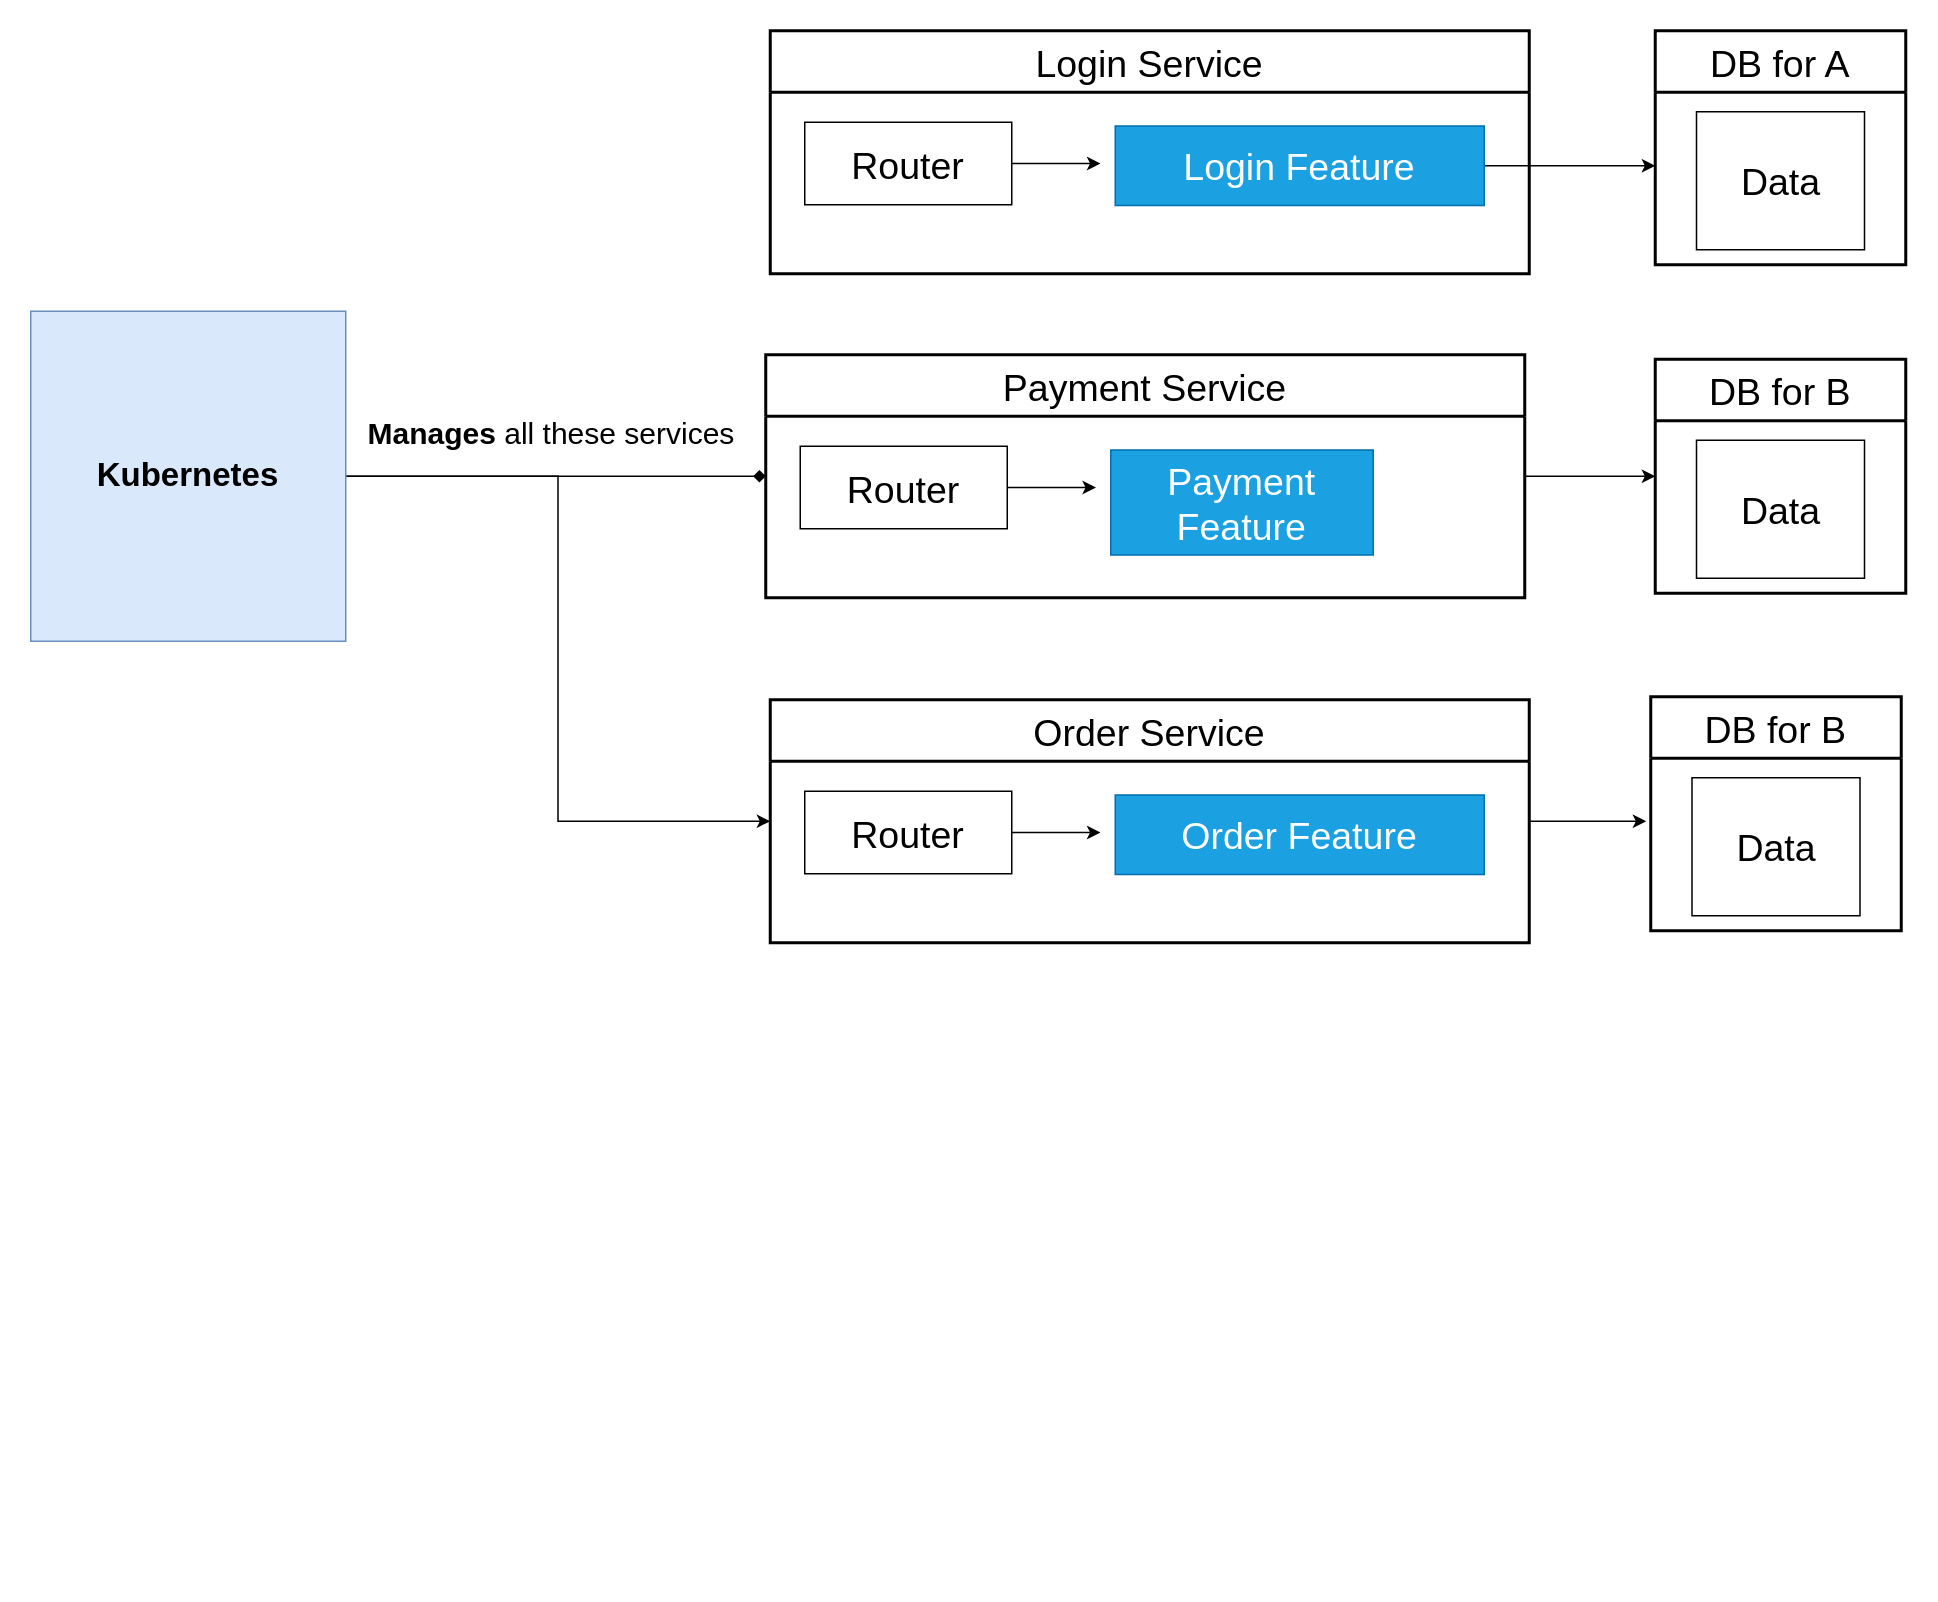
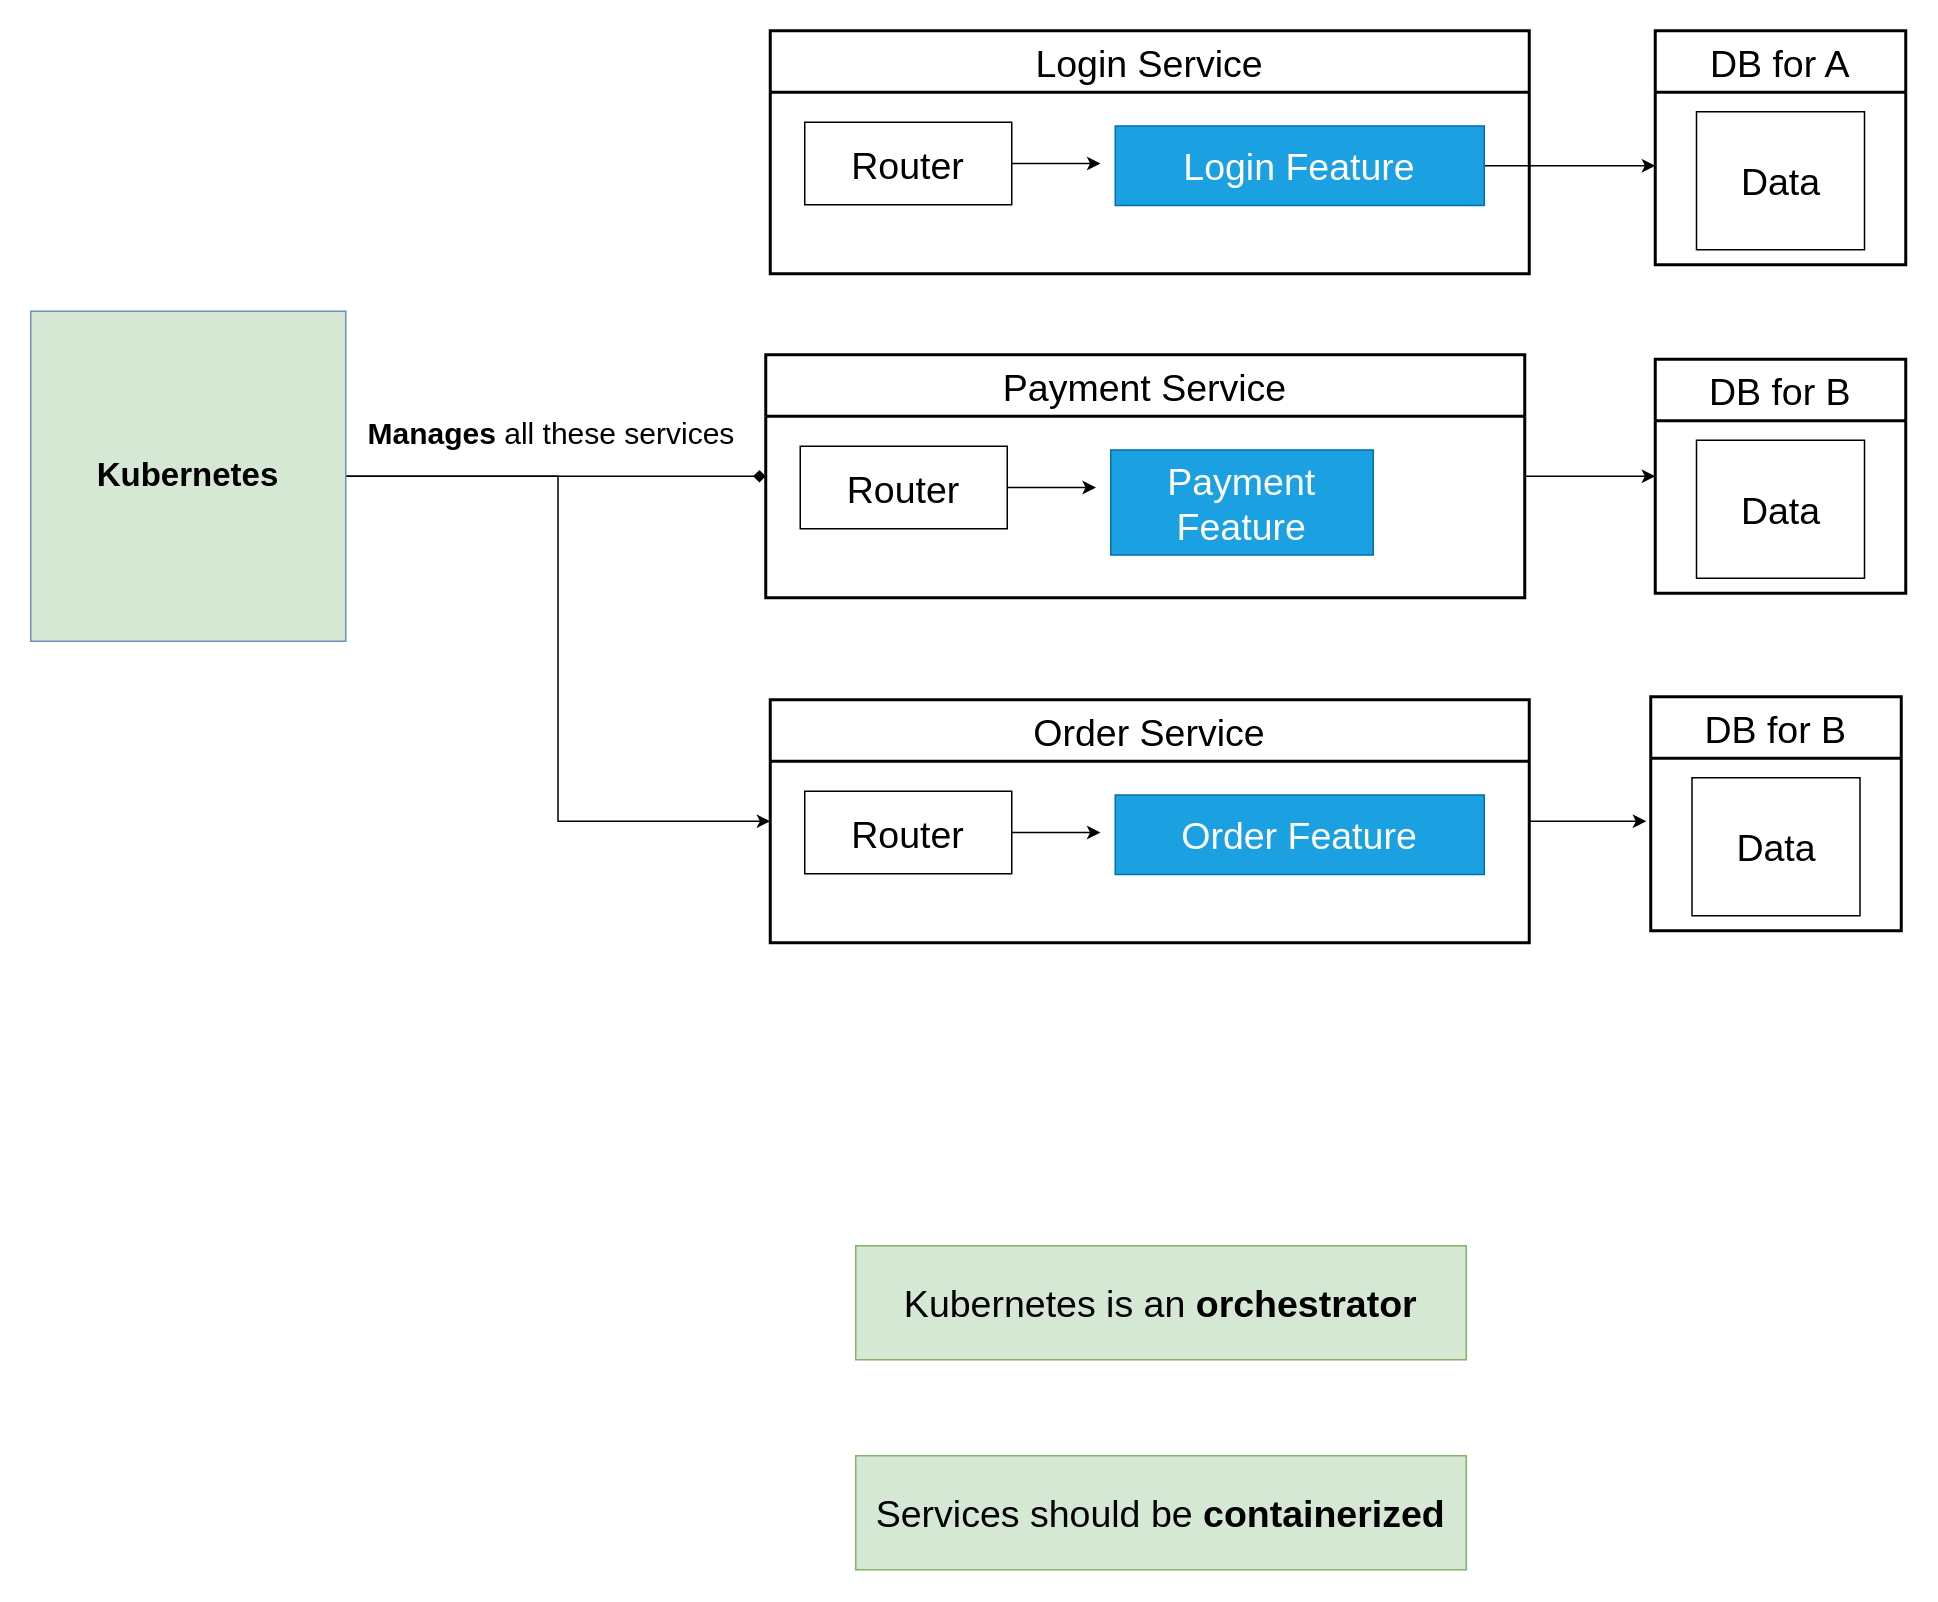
(188, 476) -> (188, 476)
none -> (1161, 1303)
none -> (1161, 1513)
